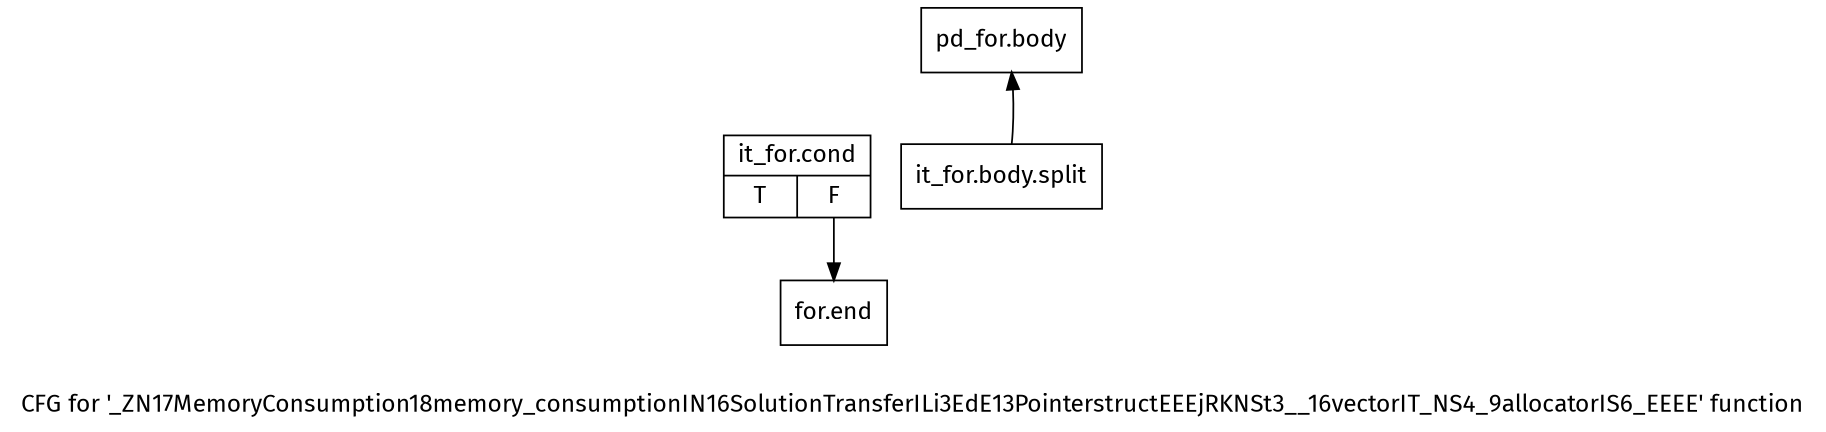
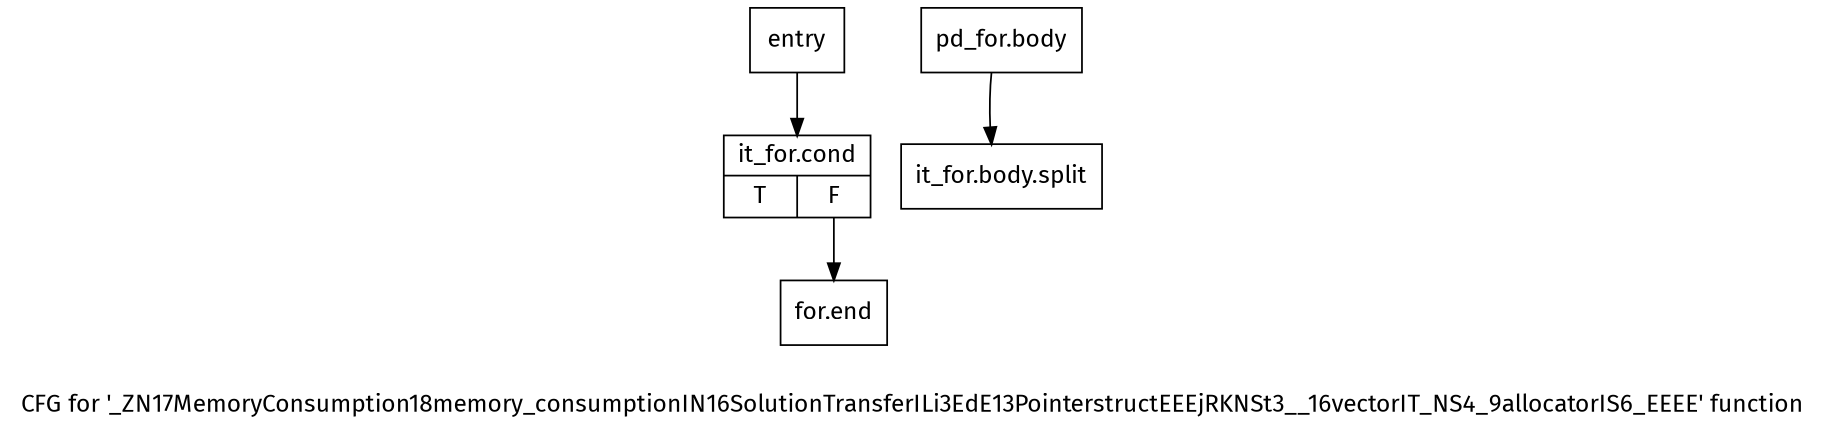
none -> (797, 40)
(1013, 117) -> (990, 100)
